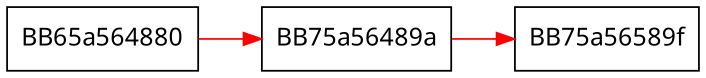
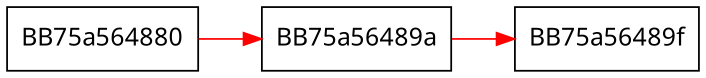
(103, 39) -> (103, 39)
(607, 39) -> (607, 39)
